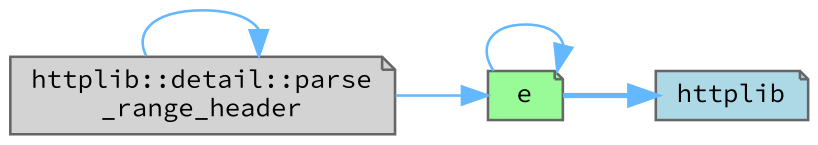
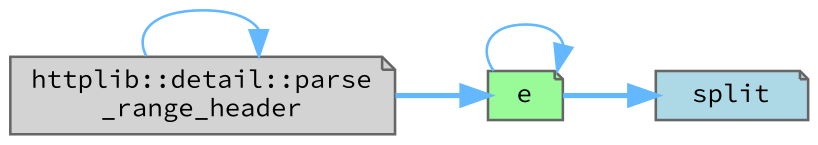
(429, 96) -> (429, 96)
(732, 96) -> (732, 96)
